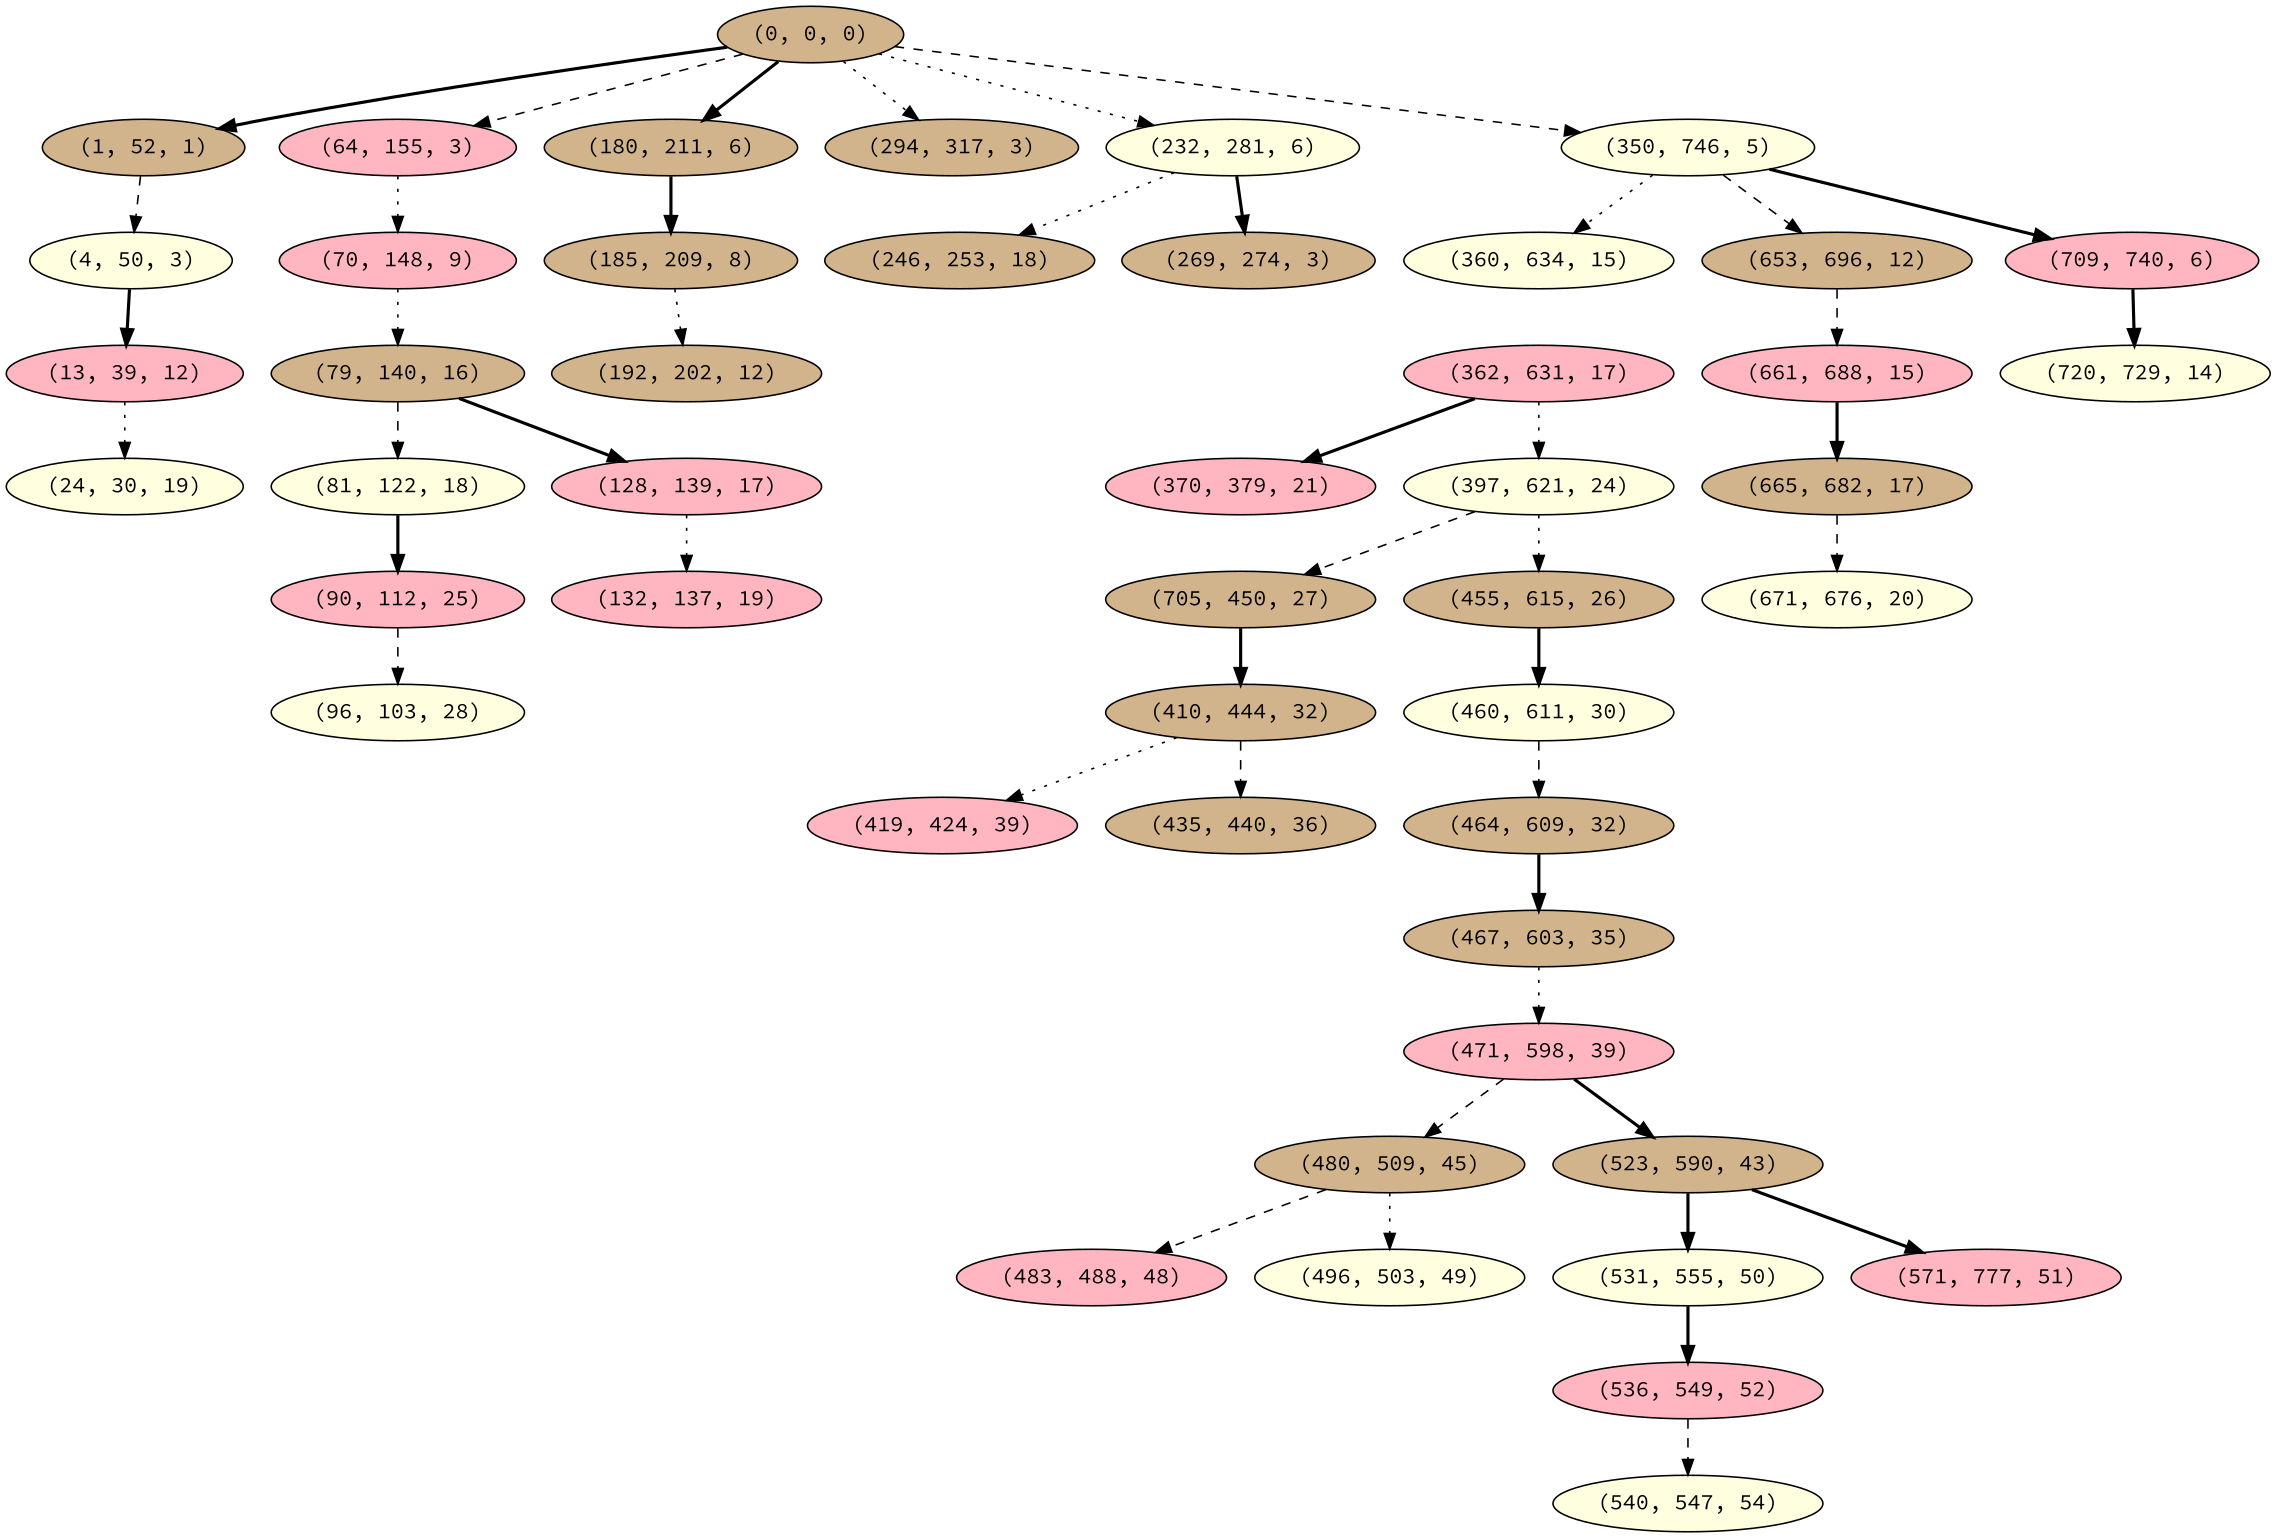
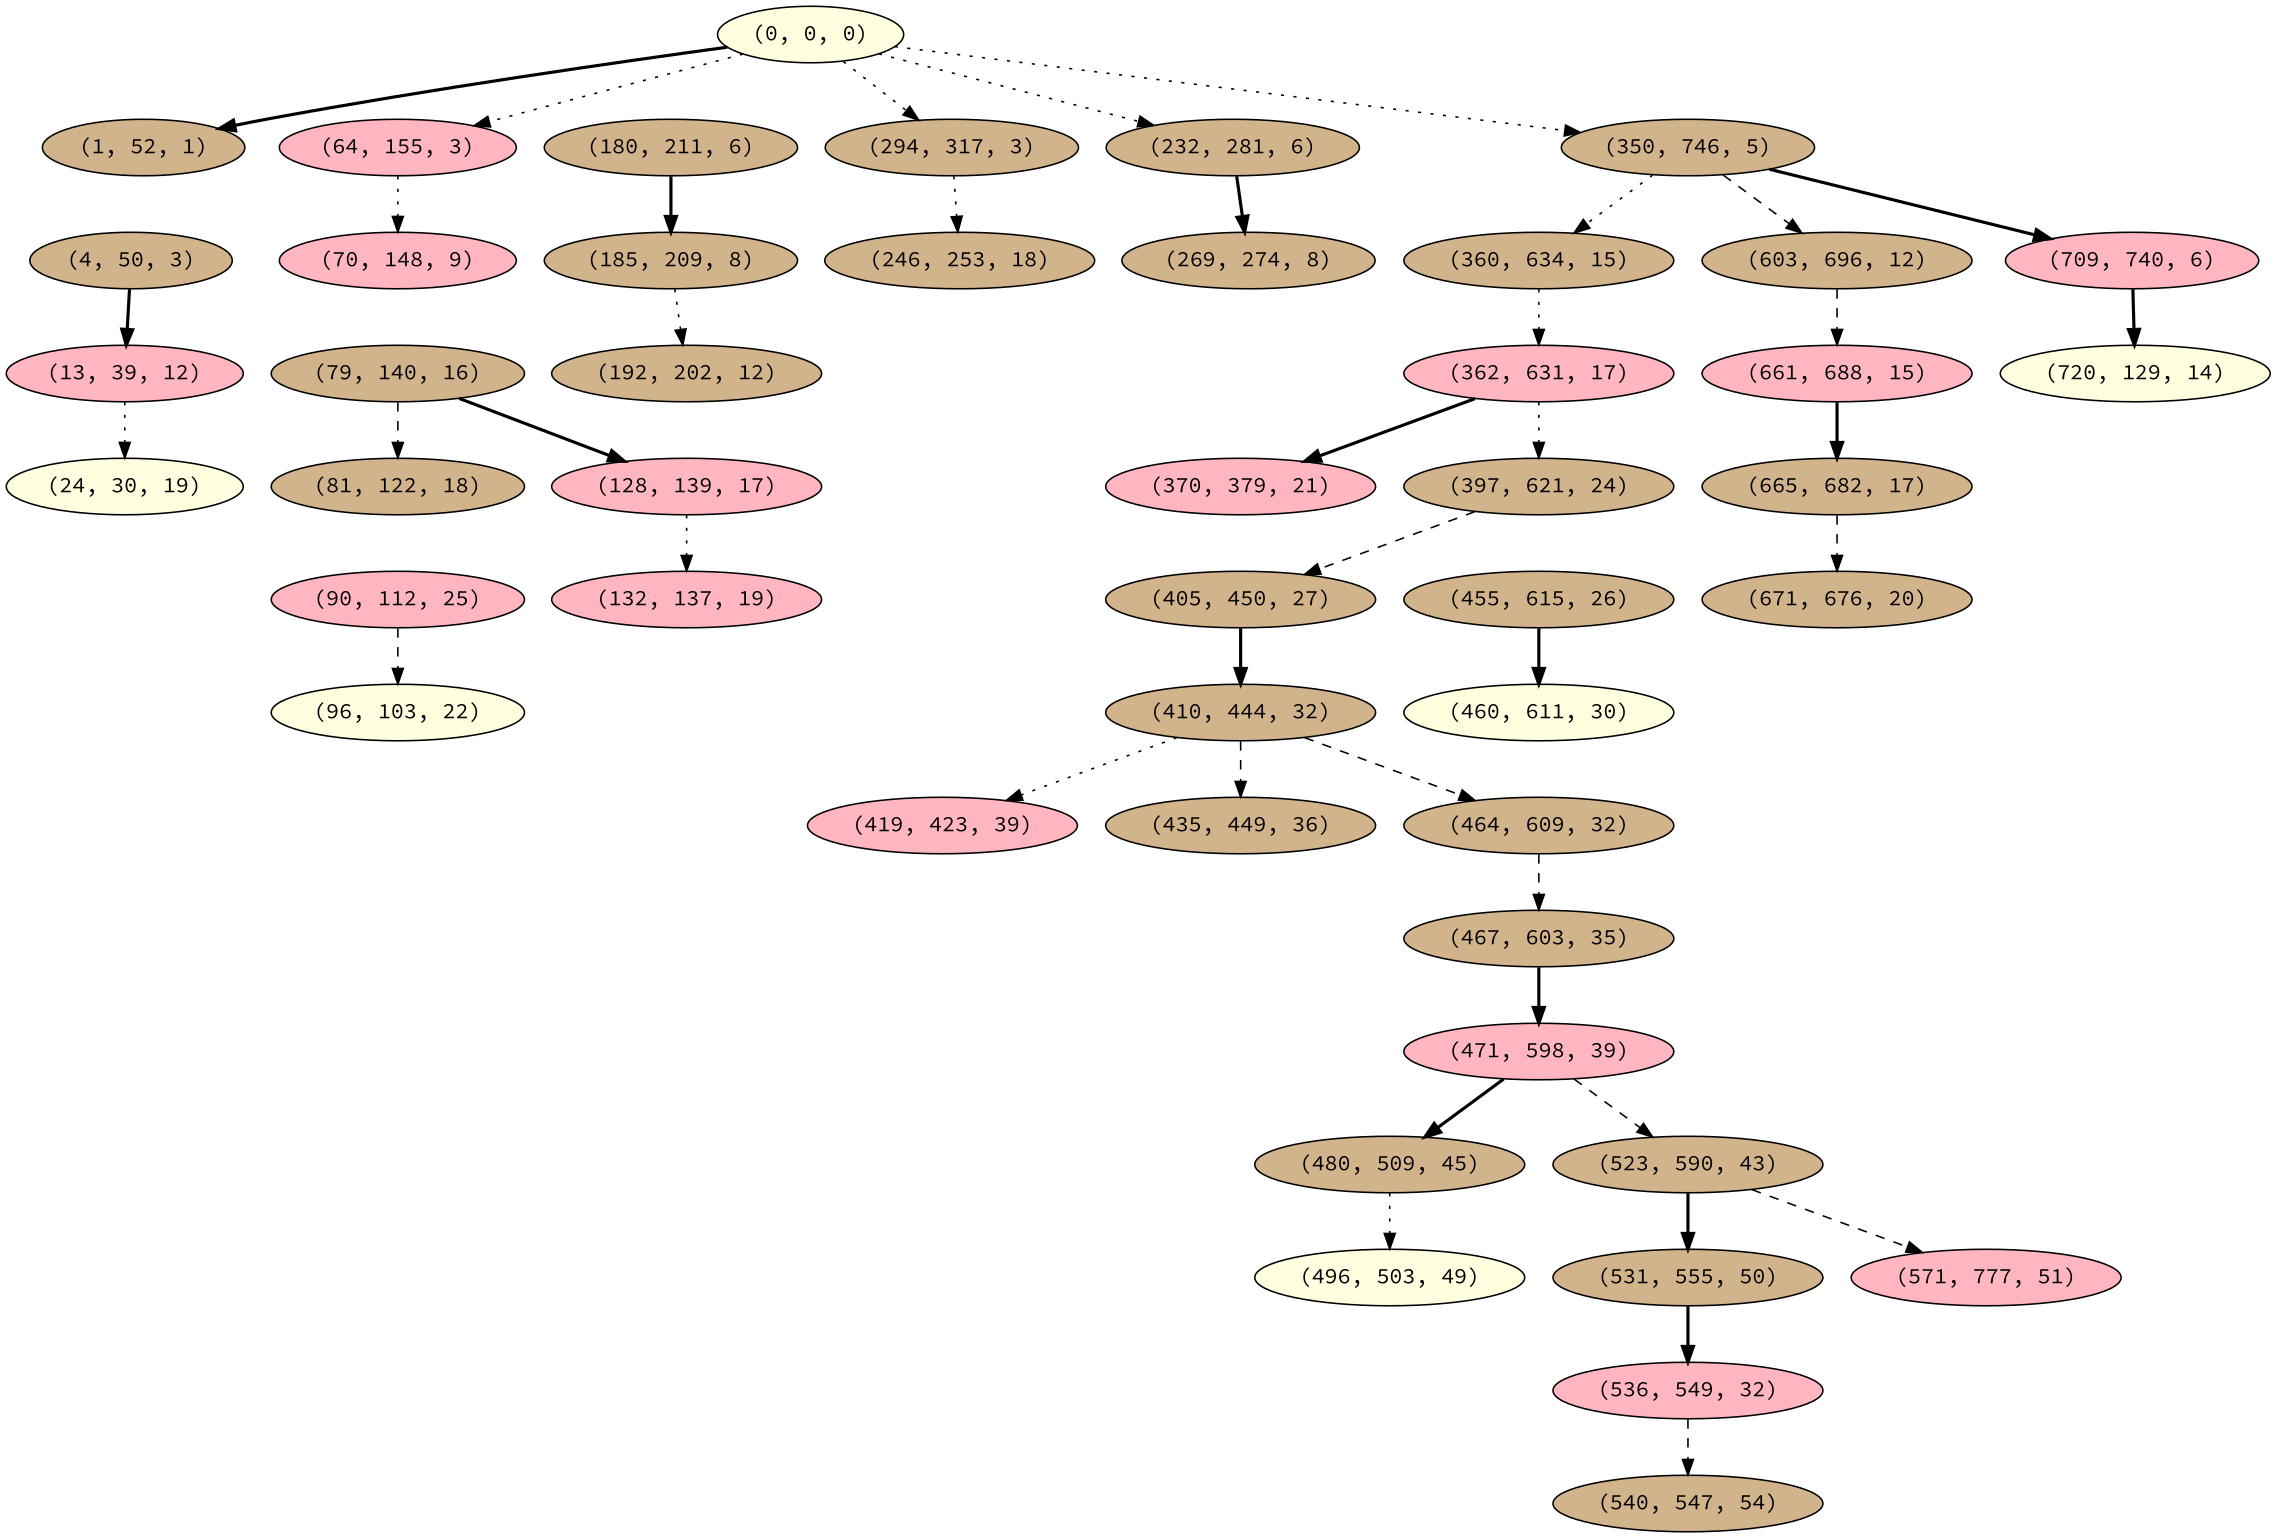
(811, 35) -> (811, 35)
(747, 86) -> none
(616, 88) -> (616, 88)
(1230, 89) -> (1230, 89)
(1233, 148) -> (1233, 148)
(1688, 148) -> (1688, 148)
(138, 196) -> none
(1104, 201) -> (955, 196)
(131, 261) -> (131, 261)
(1248, 261) -> (1248, 261)
(1539, 261) -> (1539, 261)
(1837, 261) -> (1837, 261)
(398, 309) -> none
none -> (1539, 309)
(2135, 374) -> (2135, 374)
(398, 487) -> (398, 487)
(1539, 487) -> (1539, 487)
(398, 535) -> none
(1539, 535) -> none
(1241, 600) -> (1241, 600)
(1837, 600) -> (1837, 600)
(398, 713) -> (398, 713)
(1539, 761) -> (1382, 766)
(942, 826) -> (942, 826)
(1241, 826) -> (1241, 826)
(1539, 874) -> (1539, 874)
(1539, 987) -> (1539, 987)
(1471, 1103) -> (1471, 1103)
(1607, 1103) -> (1607, 1103)
(1830, 1218) -> (1830, 1218)
(1092, 1278) -> none
(1688, 1278) -> (1688, 1278)
(1688, 1391) -> (1688, 1391)
(1688, 1504) -> (1688, 1504)
